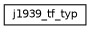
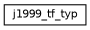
(45, 15) -> (45, 15)
